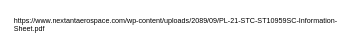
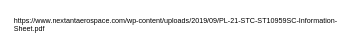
(181, 25) -> (181, 25)
